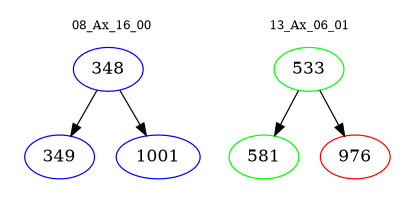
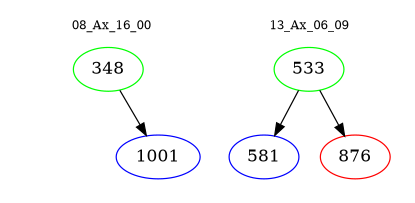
(310, 26) -> (310, 26)
(108, 69) -> (108, 69)
(60, 157) -> none
(264, 157) -> (264, 157)
(355, 157) -> (355, 157)
